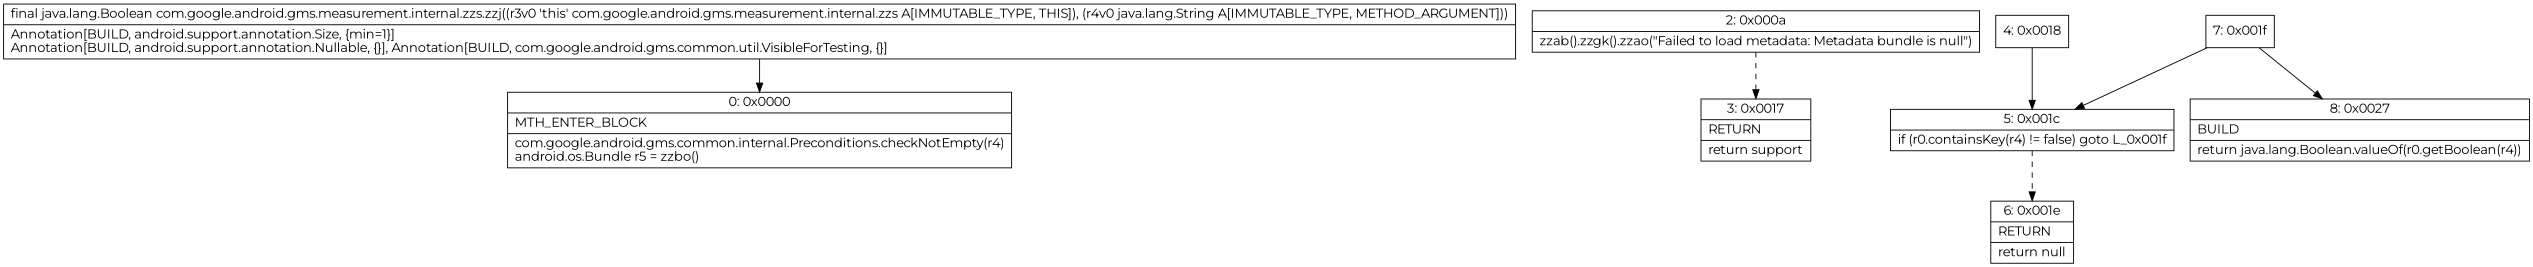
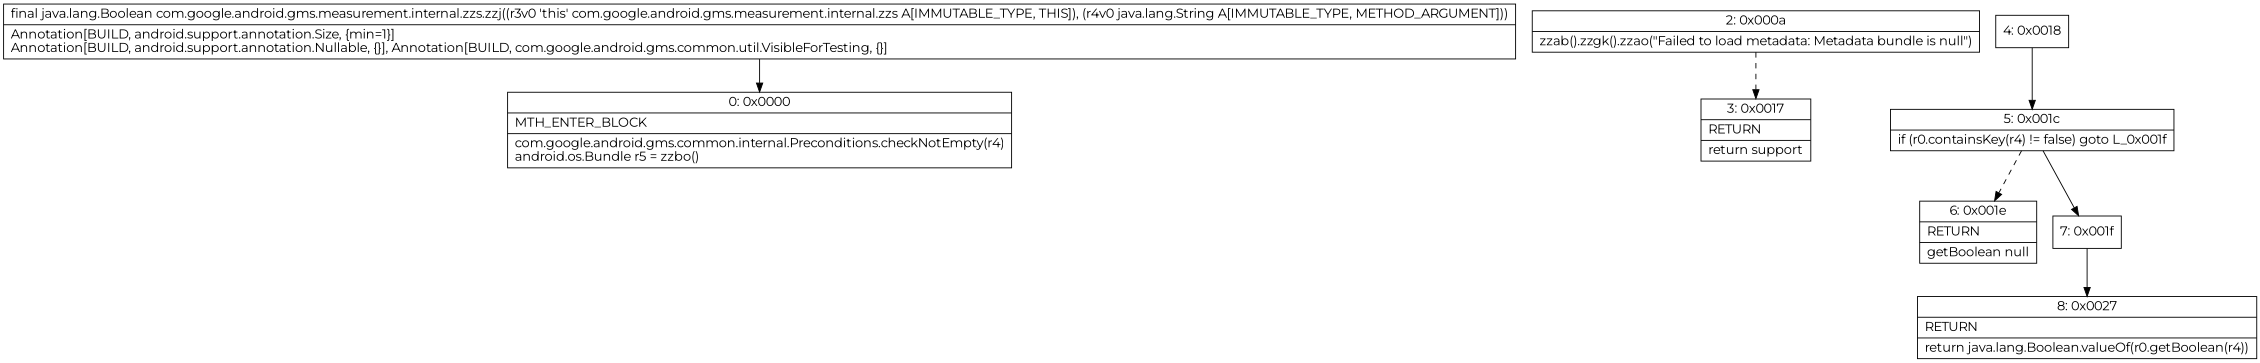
(2145, 77) -> (2059, 179)
(2218, 130) -> (1951, 327)
(2032, 252) -> (1978, 252)
